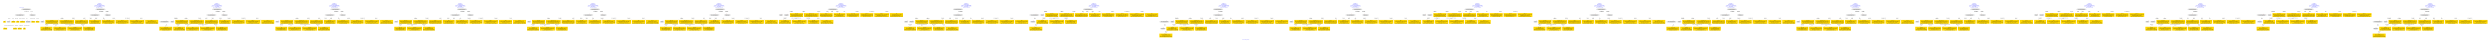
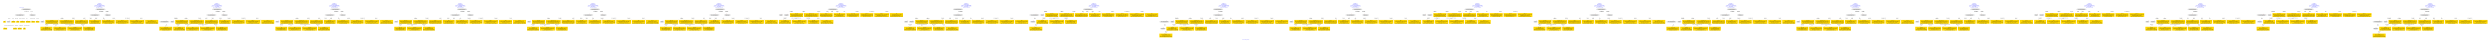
(28, 22) -> (28, 22)
